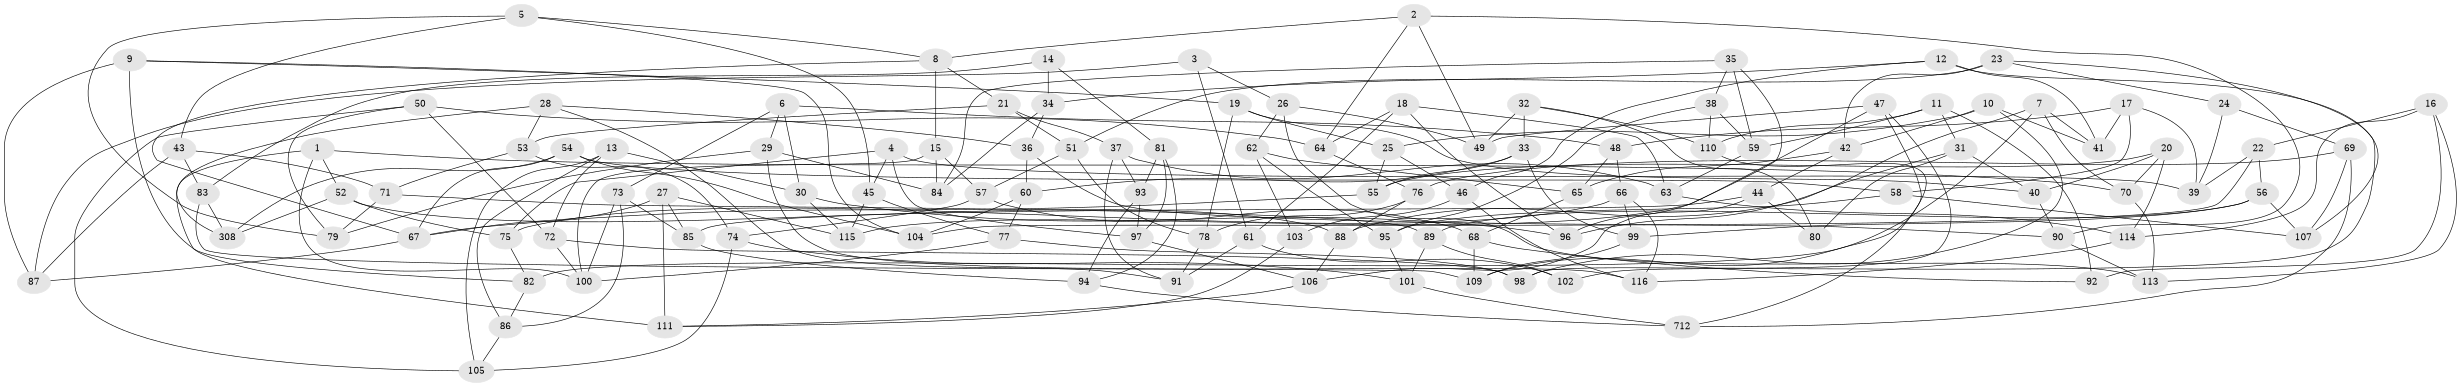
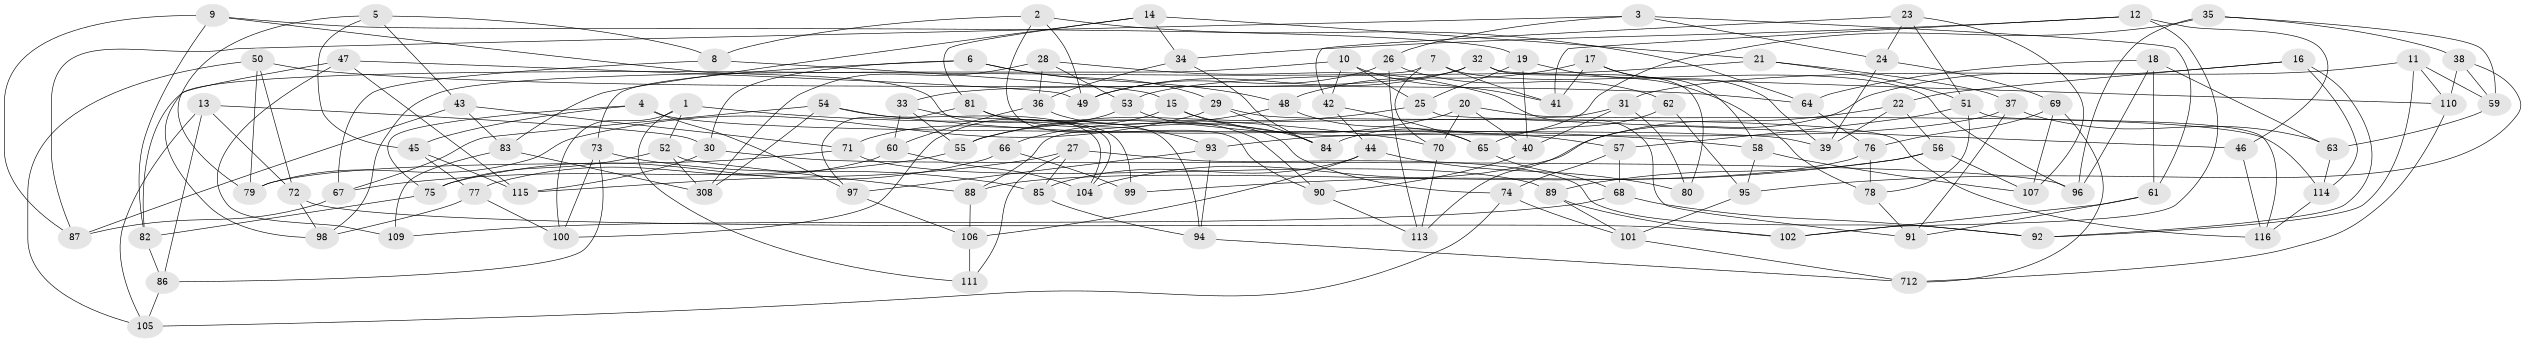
none -> (1797, 44)
(970, 82) -> (1339, 28)
(541, 221) -> (1598, 205)
(1657, 231) -> (2169, 123)
(1295, 238) -> none
(567, 260) -> (1111, 226)
(1554, 260) -> none
